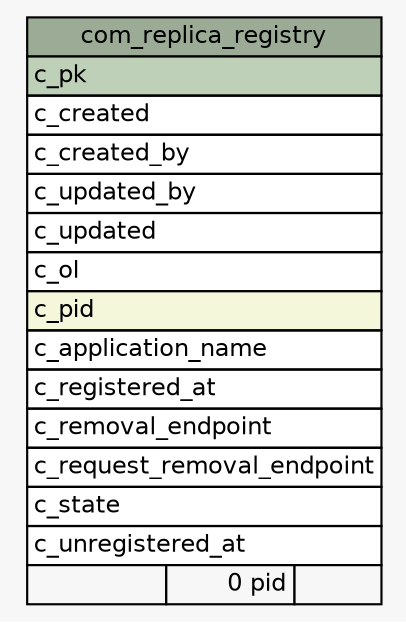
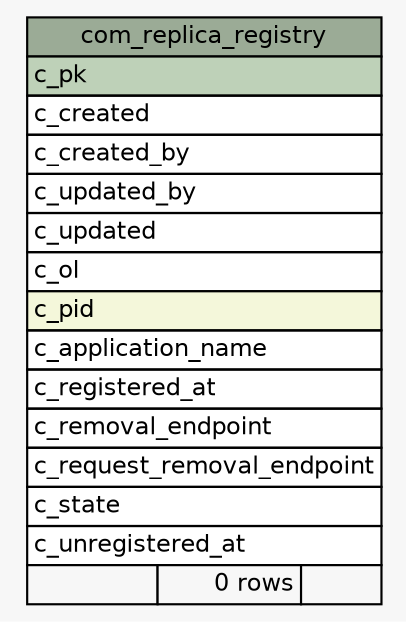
(258, 584) -> (254, 584)
